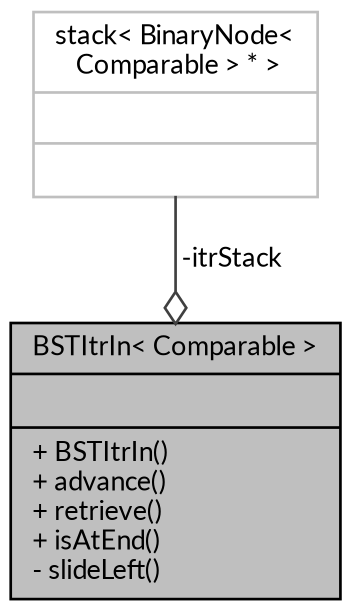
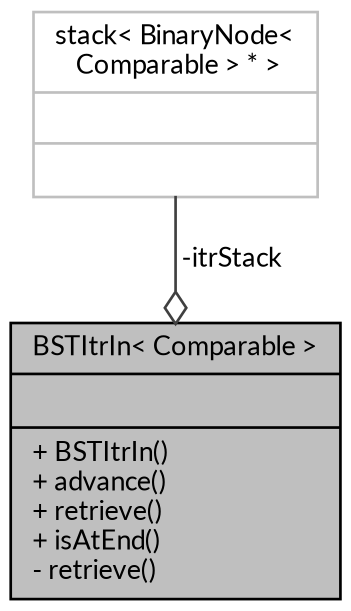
(98, 571) -> (95, 571)
